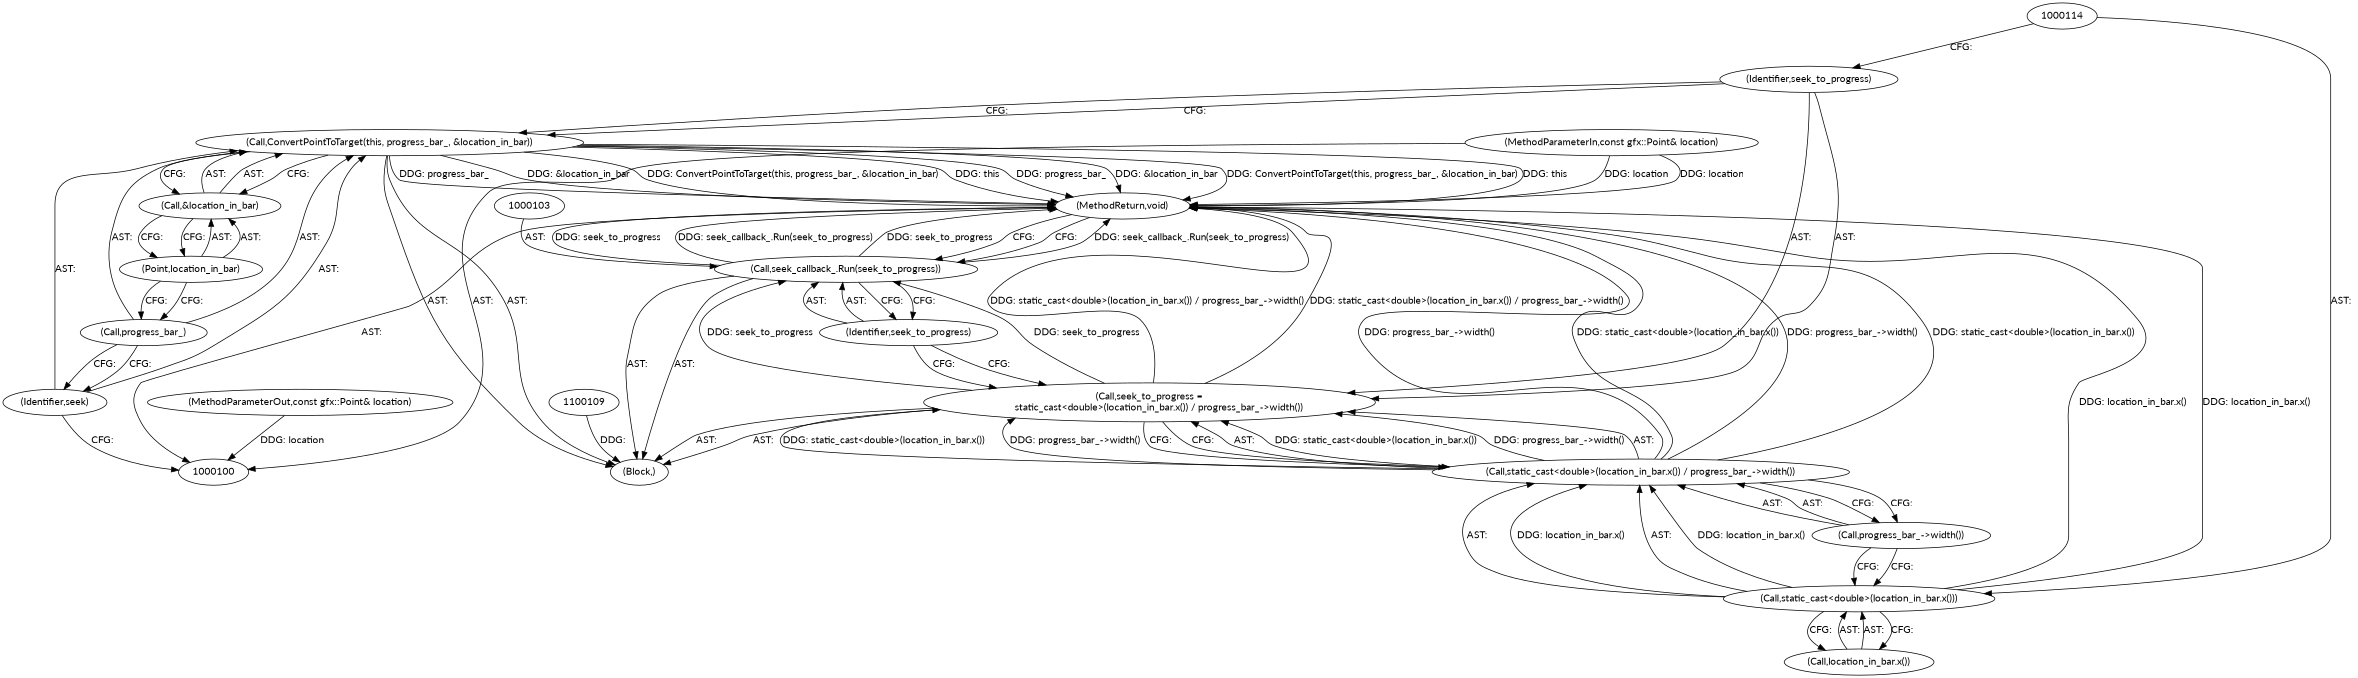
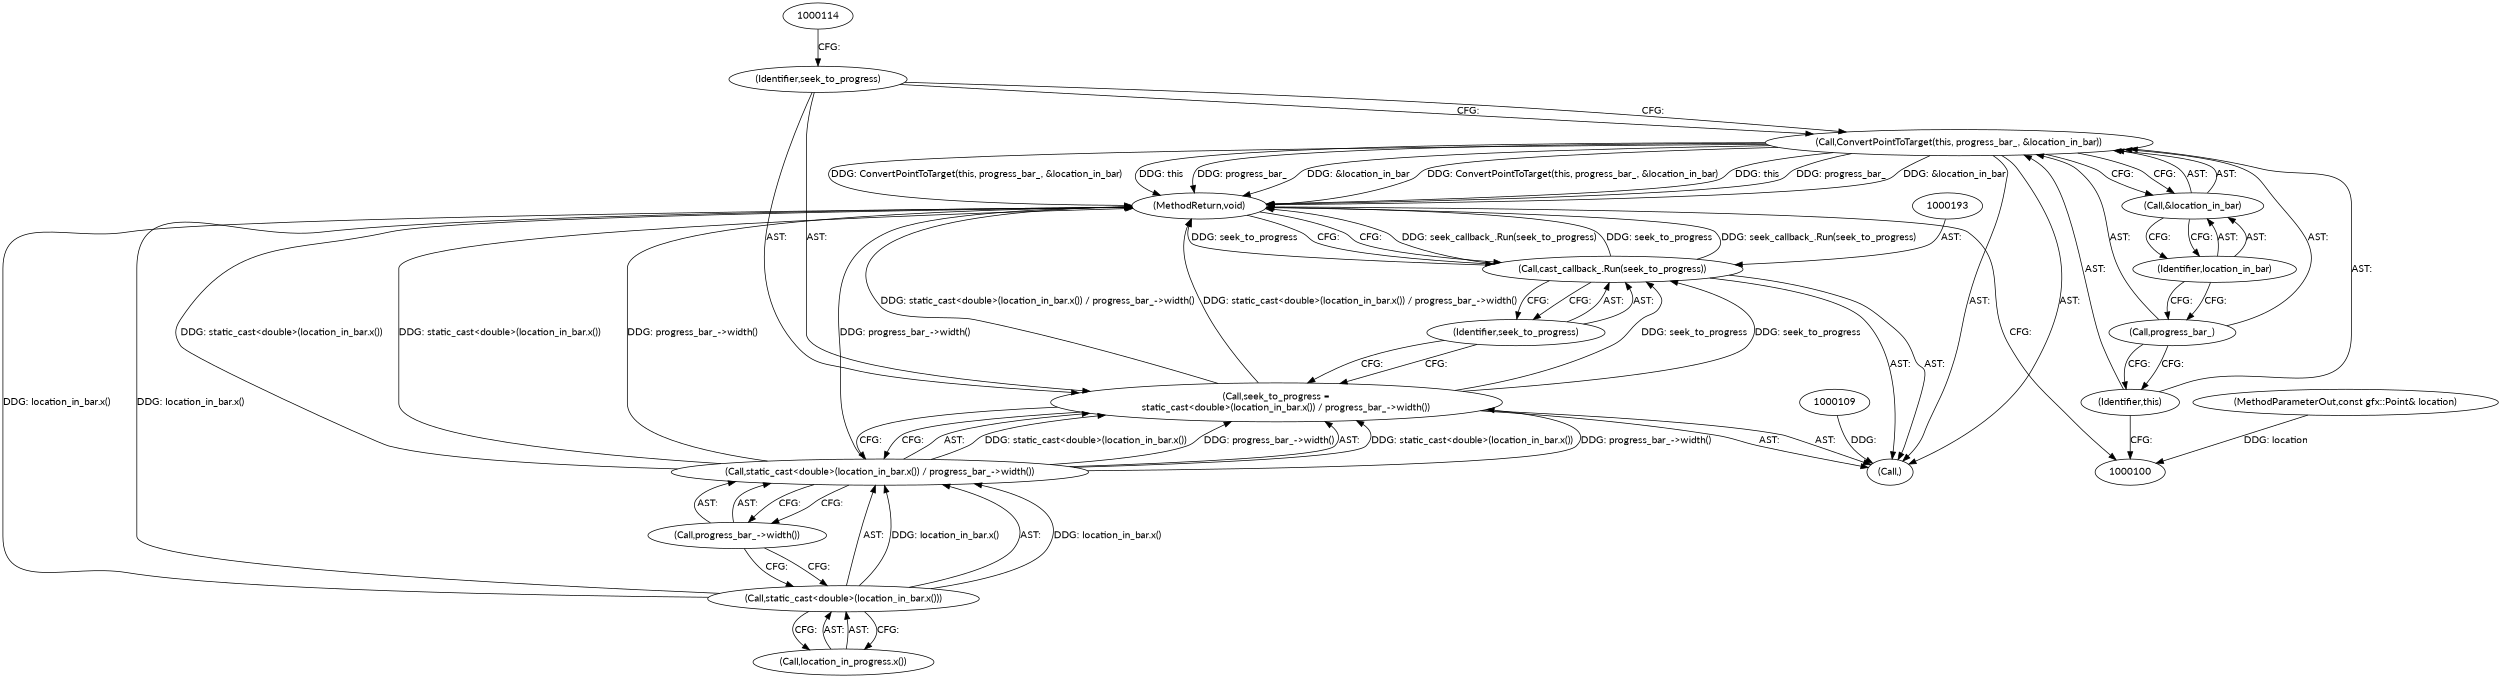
(1612, 143) -> none
(529, 206) -> (1948, 206)
(191, 269) -> (2215, 269)
(846, 269) -> (1613, 269)
(373, 333) -> (2022, 333)
(2331, 356) -> none
(55, 402) -> (2130, 402)
(584, 402) -> (1835, 402)
(639, 472) -> (1890, 472)
(1859, 662) -> (843, 662)
